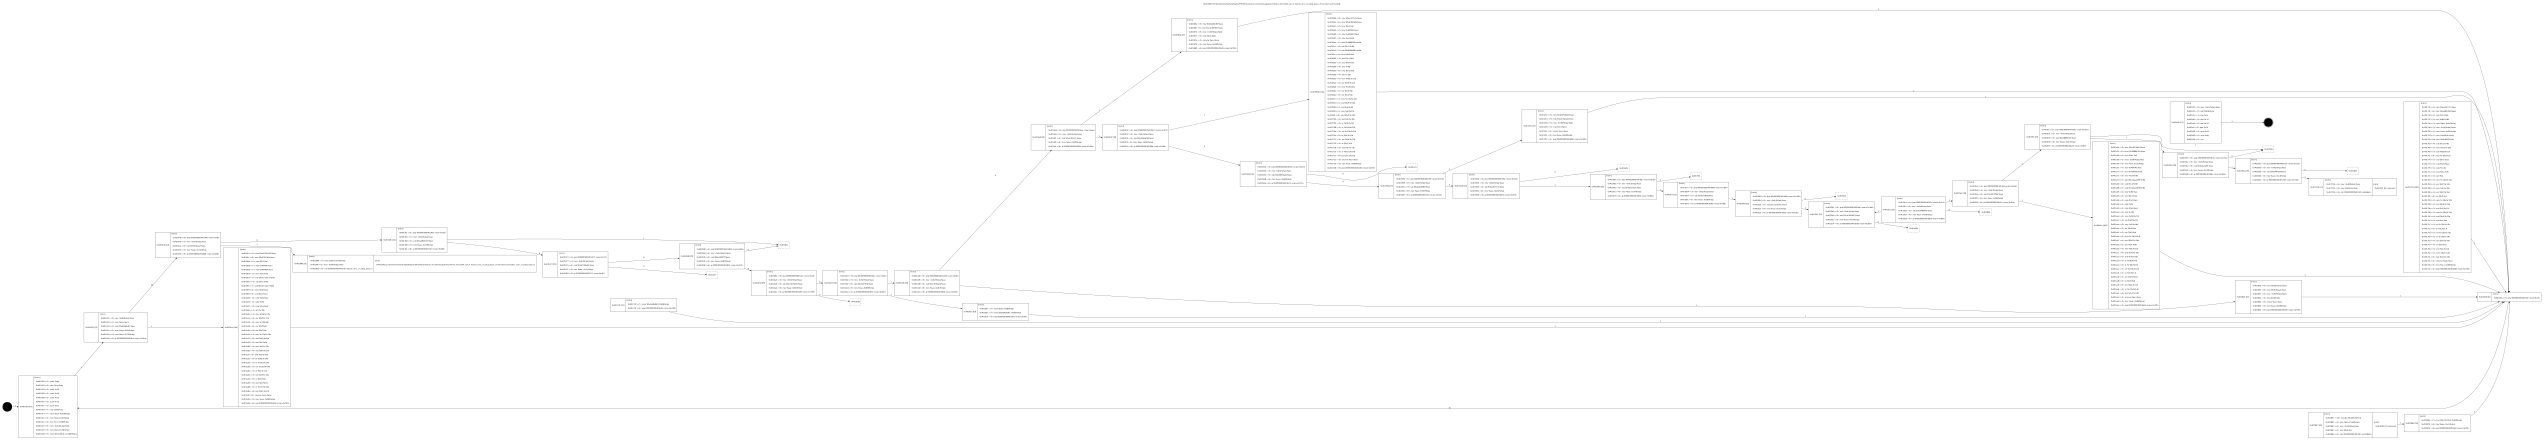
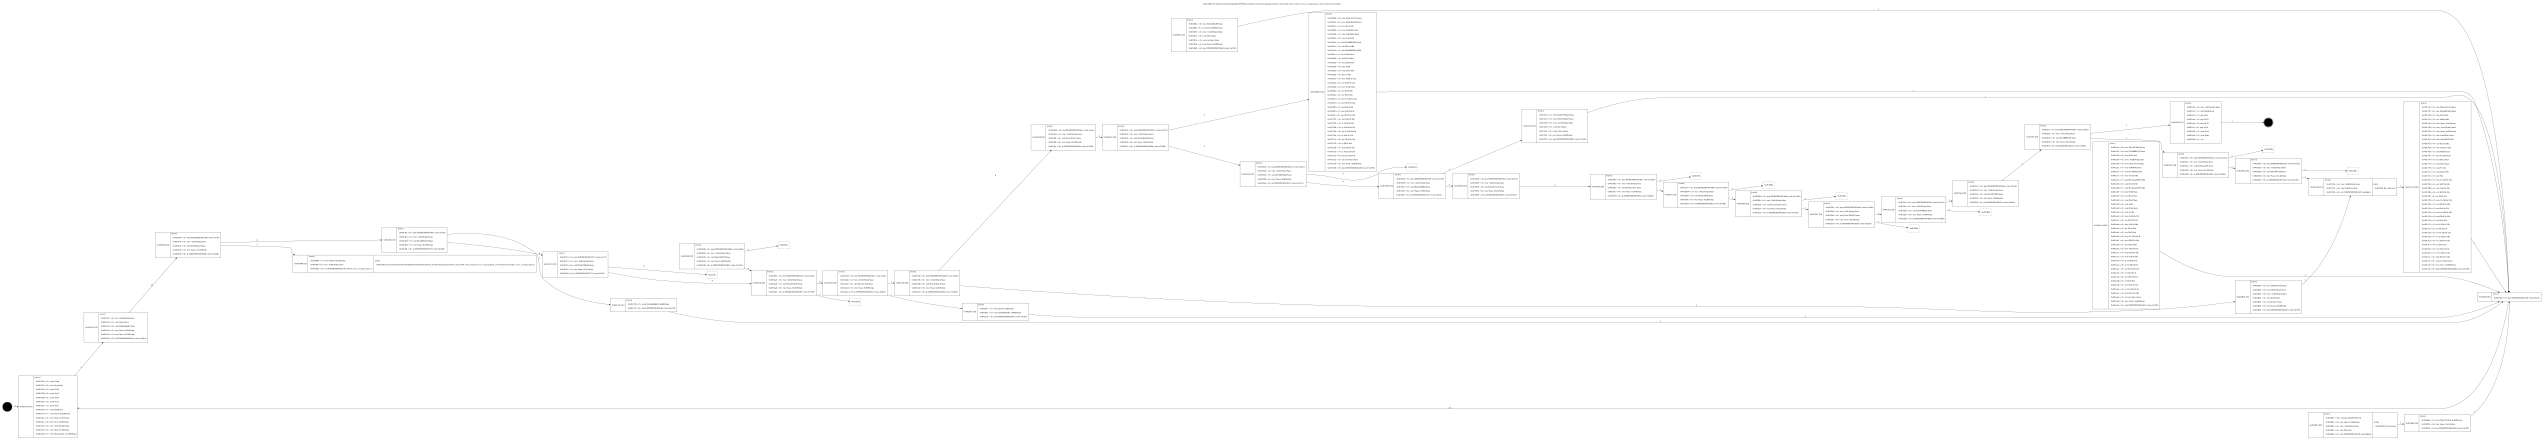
(1131, 89) -> none
(2172, 149) -> (2129, 129)
(1623, 168) -> none
none -> (1769, 185)
none -> (2399, 187)
(2055, 209) -> none
(1879, 212) -> (1877, 215)
(612, 239) -> (537, 256)
(643, 260) -> (679, 282)
(2389, 297) -> (2332, 244)
(257, 327) -> none
